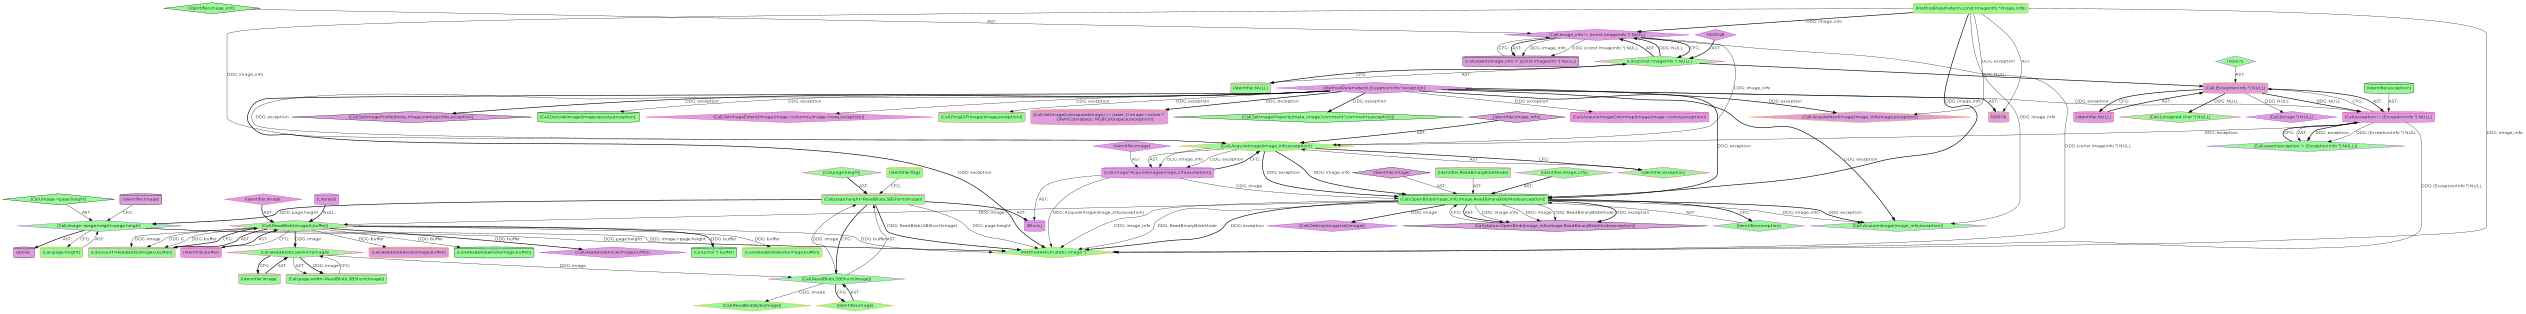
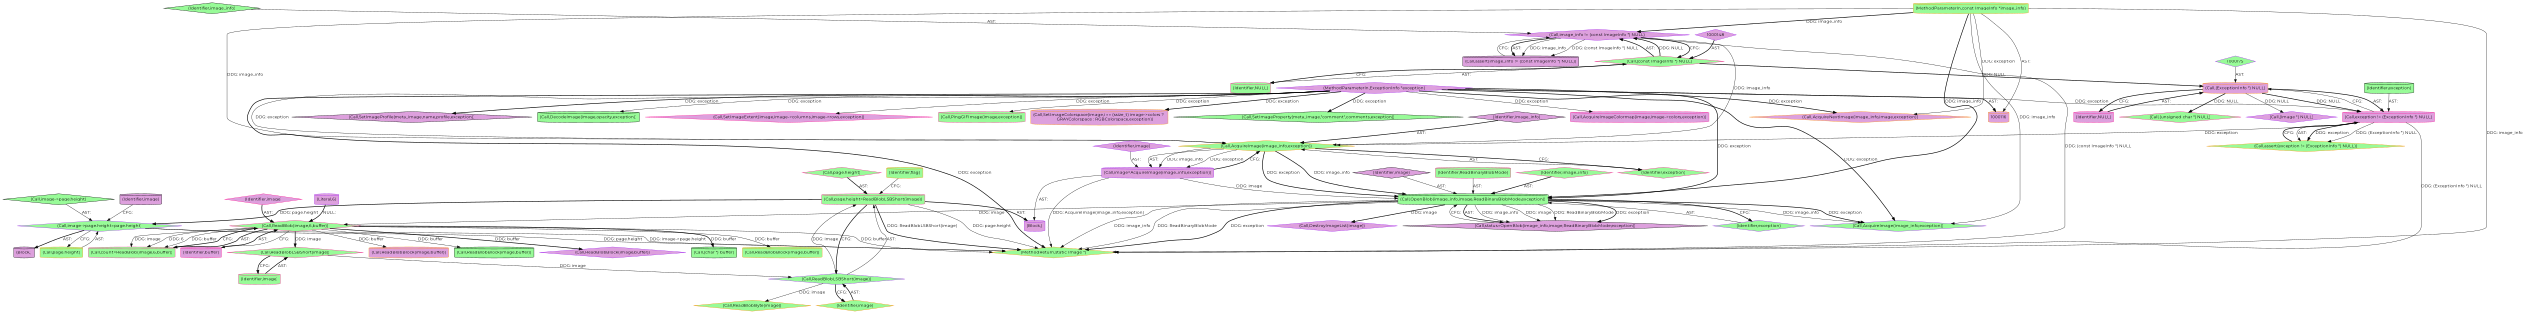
(2306, 146) -> (2306, 146)
(336, 279) -> none
